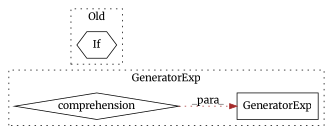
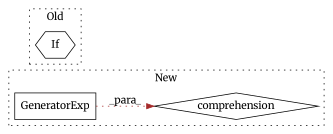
(166, 79) -> (166, 79)
(204, 106) -> (121, 106)
